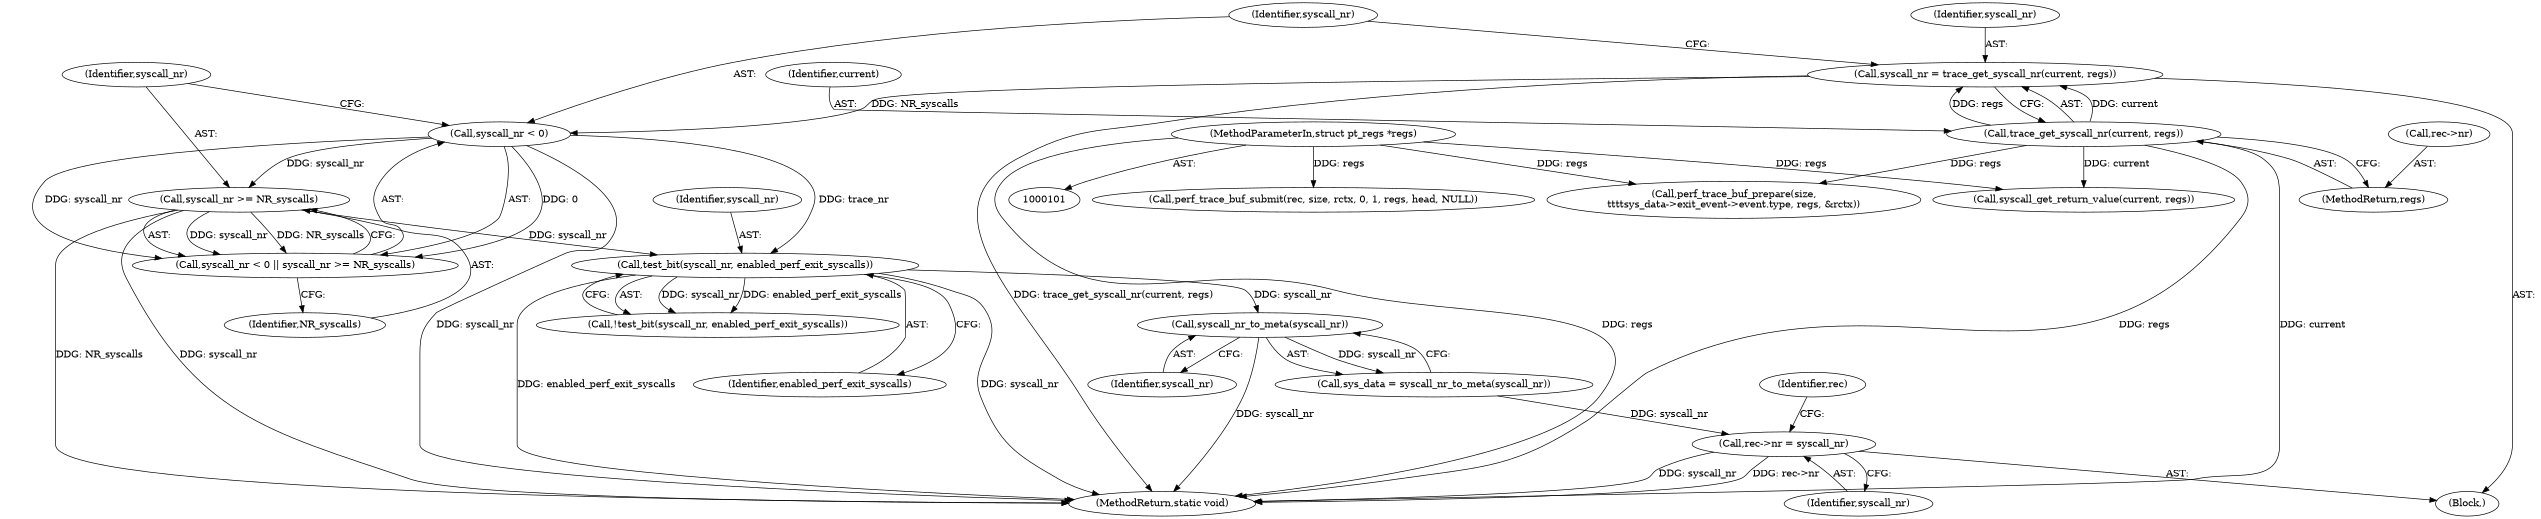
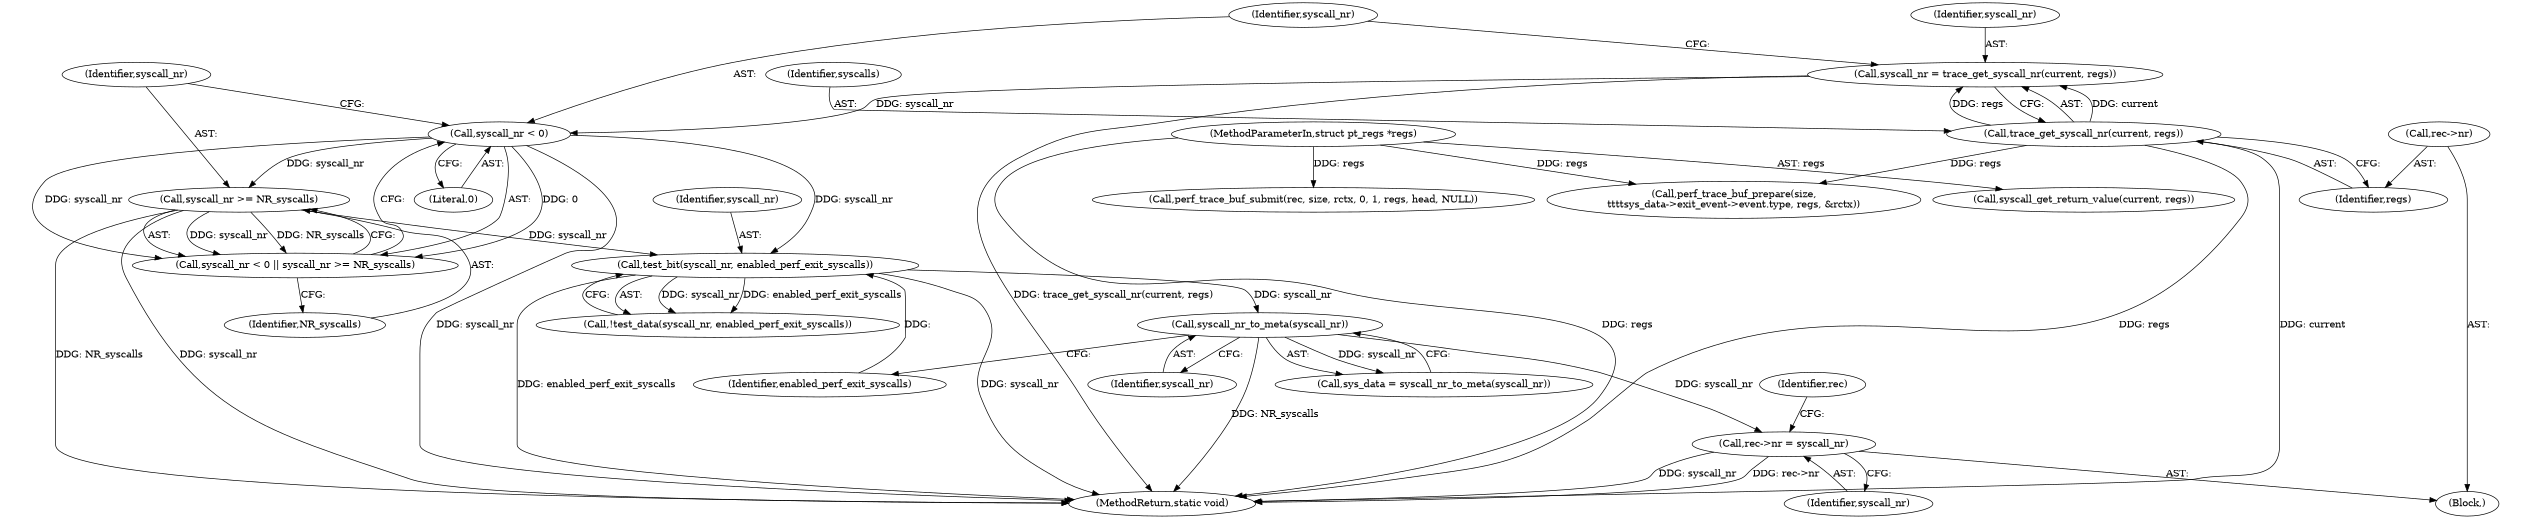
(834, 75) -> (834, 75)
(915, 104) -> (915, 104)
(2511, 131) -> (2467, 313)
(1801, 164) -> (1801, 164)
(2084, 164) -> none
(394, 200) -> (394, 200)
none -> (453, 200)
(854, 200) -> (854, 200)
(1044, 200) -> none
(2373, 200) -> (2373, 200)
(950, 307) -> (1044, 354)
(718, 325) -> (718, 325)
(919, 325) -> (919, 325)
(1275, 414) -> (1275, 414)
(1610, 415) -> (1551, 362)
